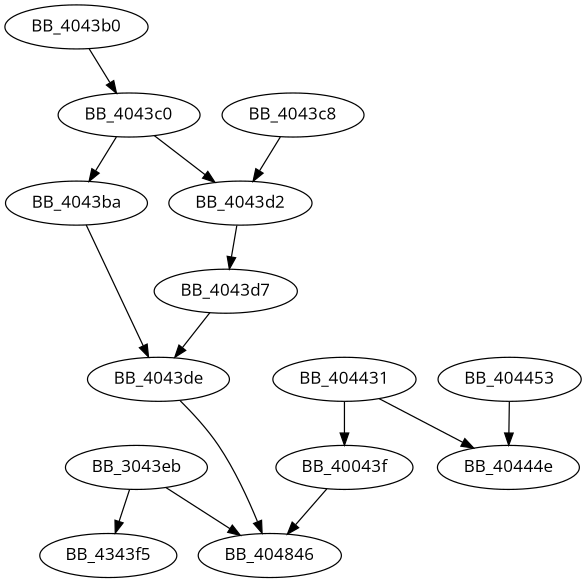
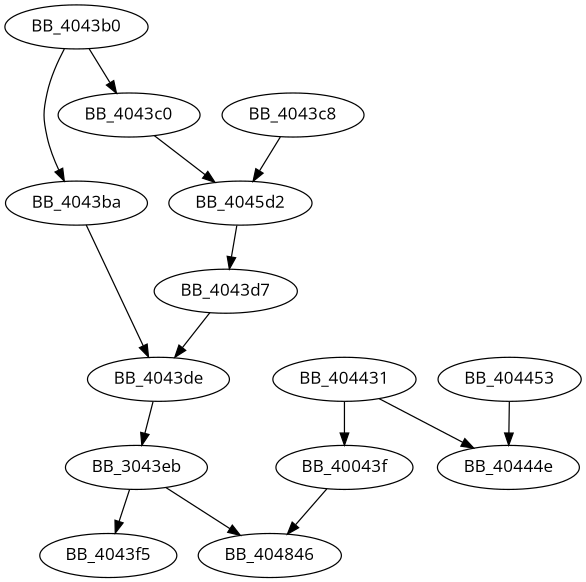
(106, 154) -> (44, 109)
(240, 203) -> (240, 203)
(226, 457) -> (149, 418)
(108, 556) -> (108, 556)
